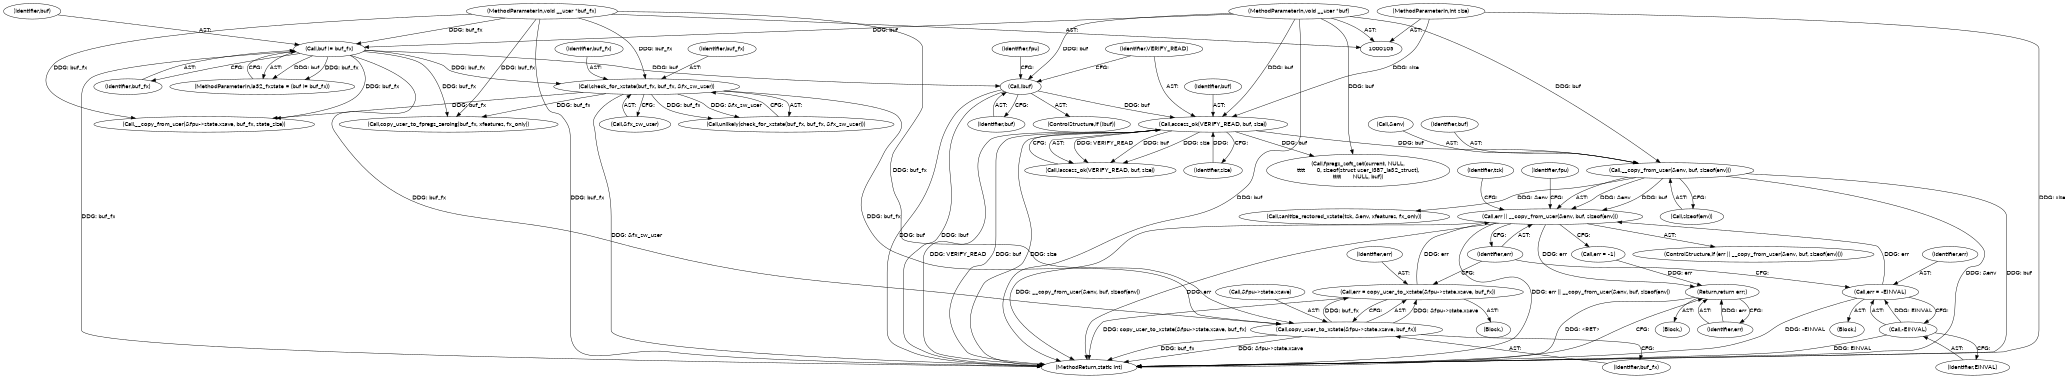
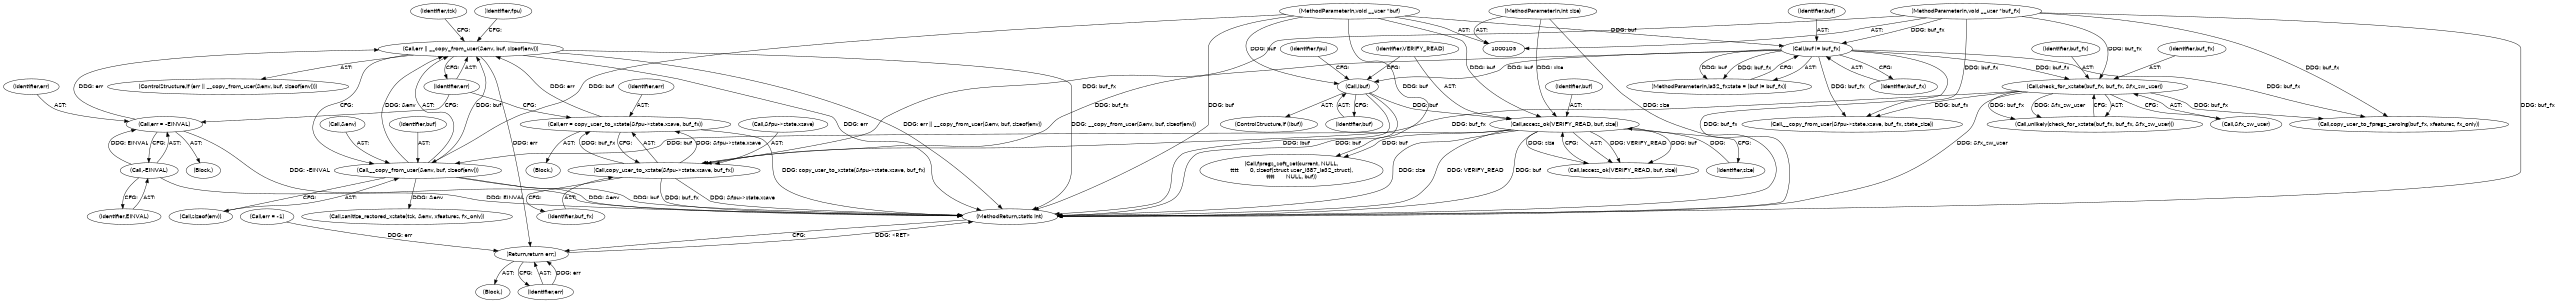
(1573, 234) -> (329, 105)
